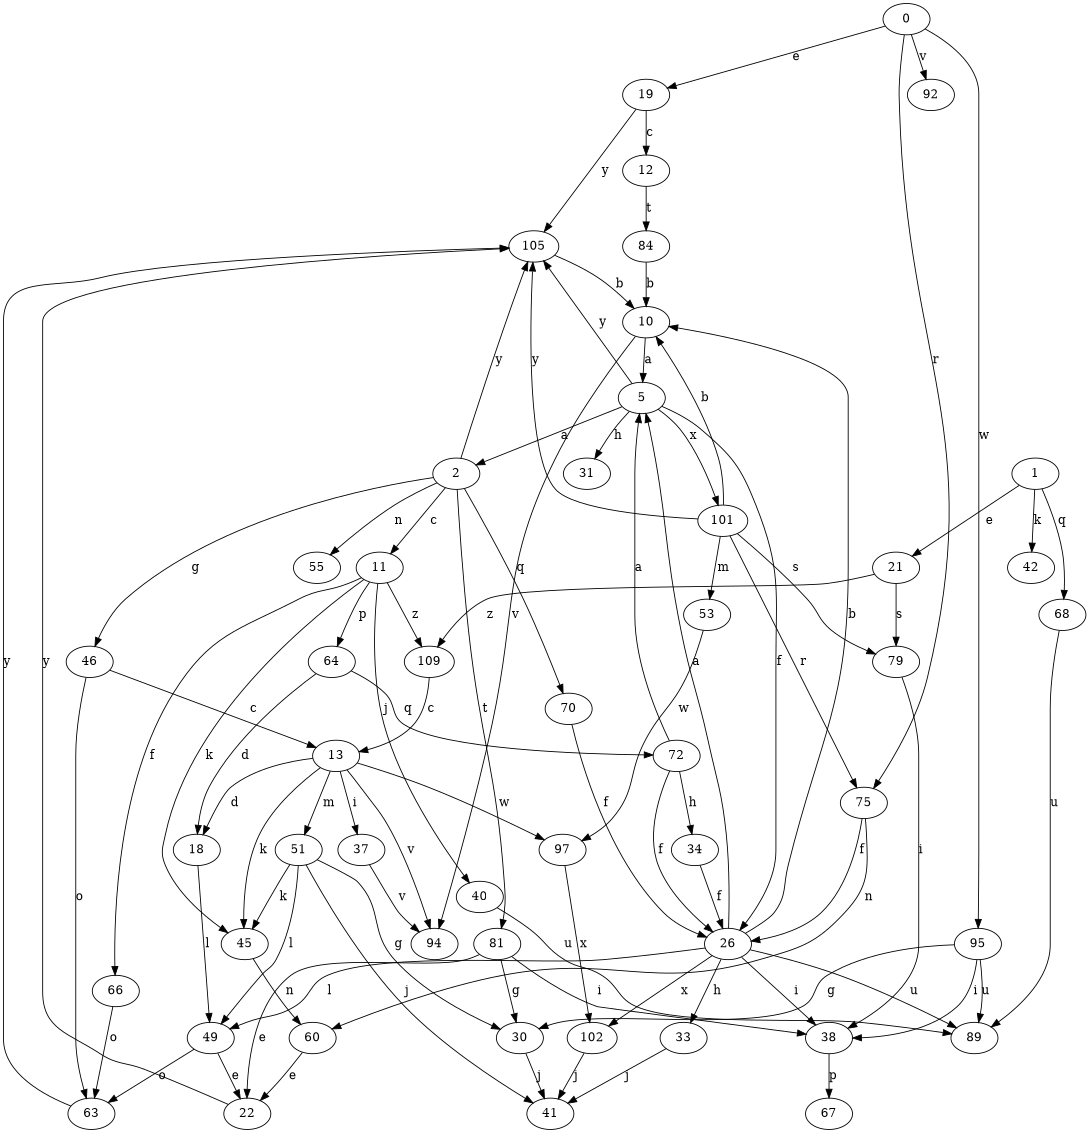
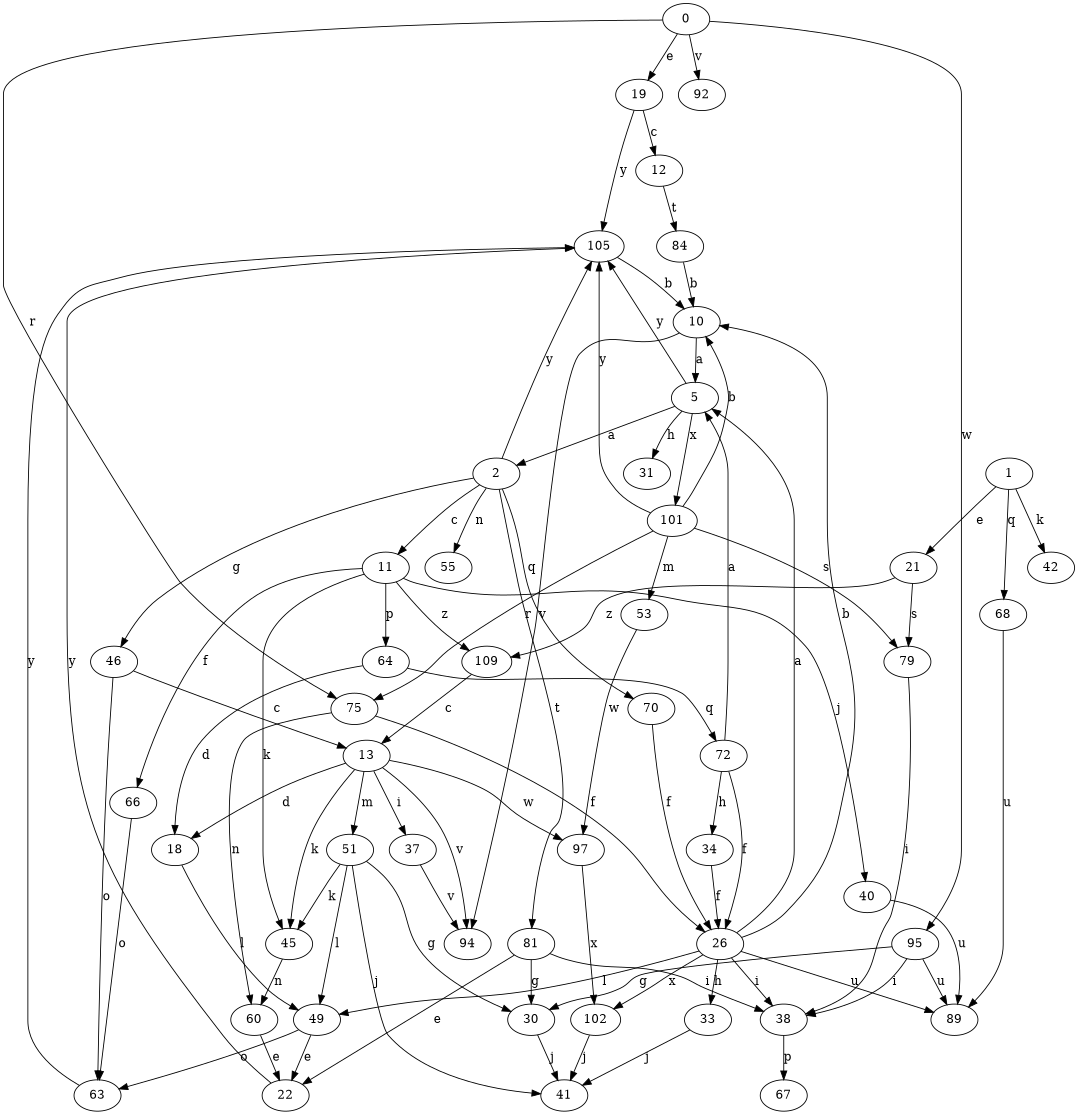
(776, 646) -> none
